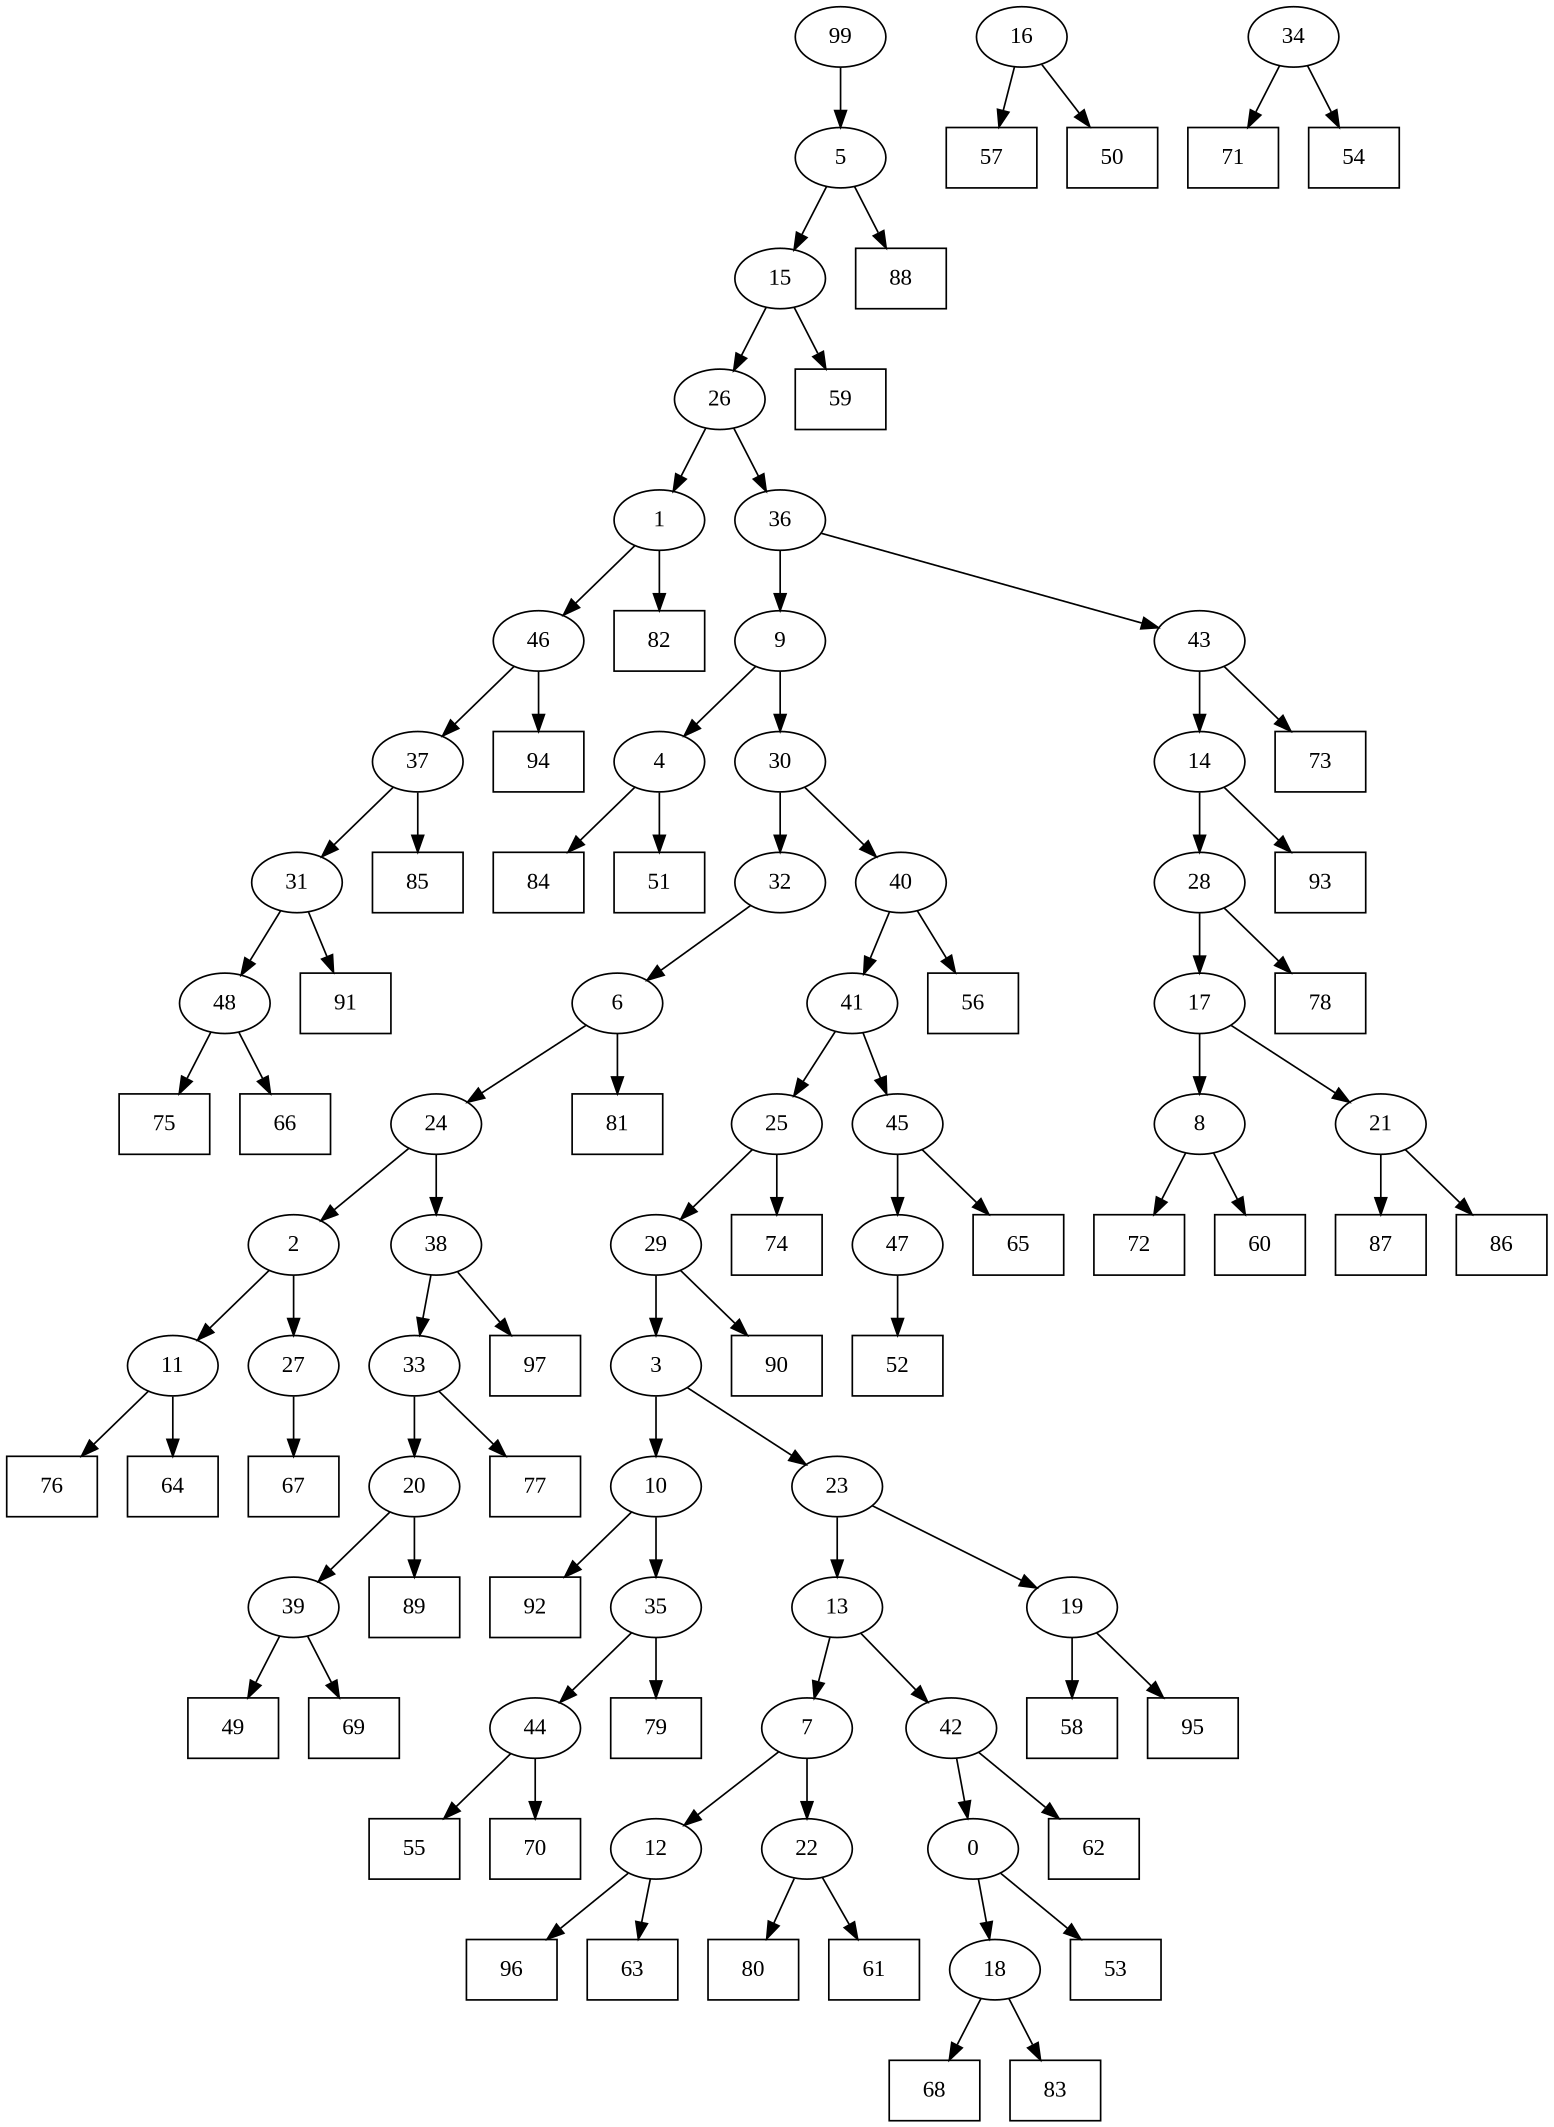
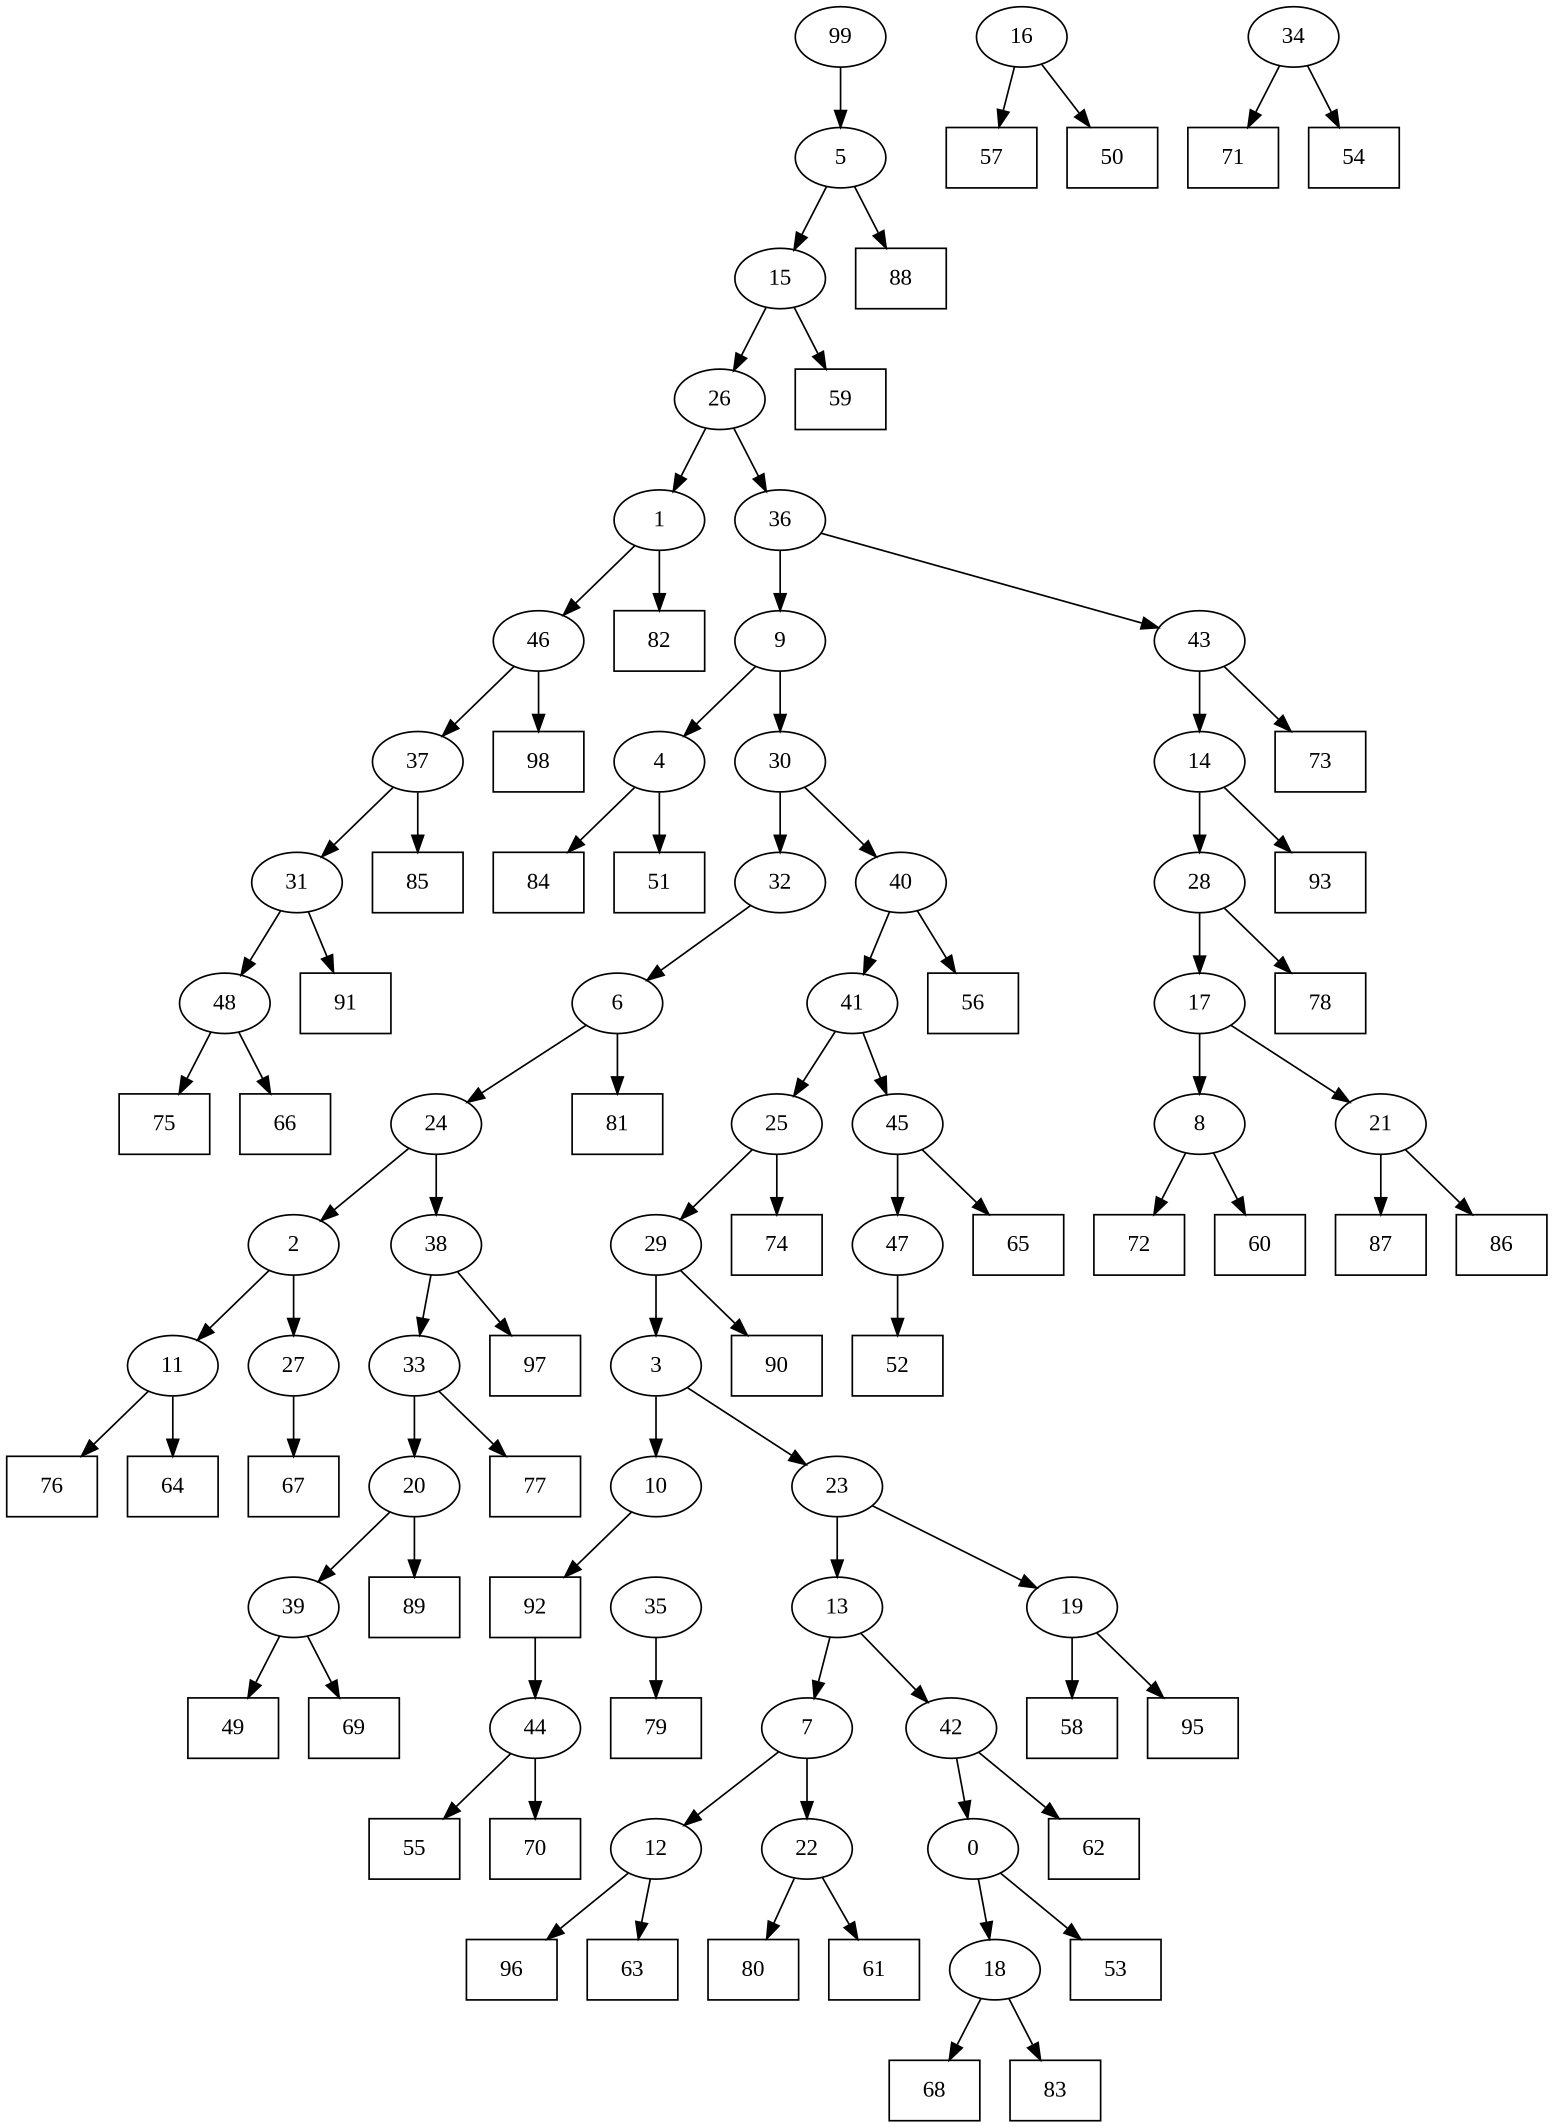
(539, 762) -> (539, 762)
(656, 1539) -> none
(602, 1662) -> (535, 1659)
